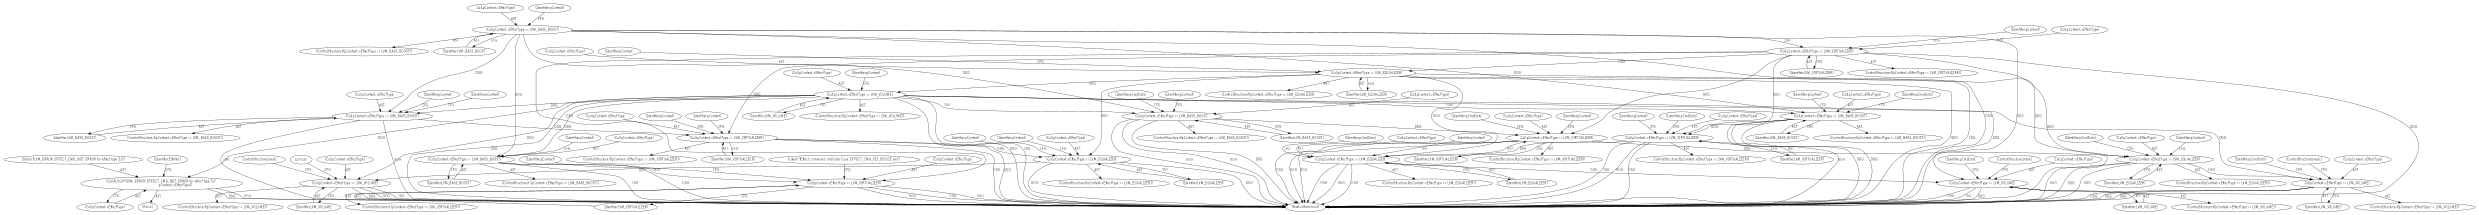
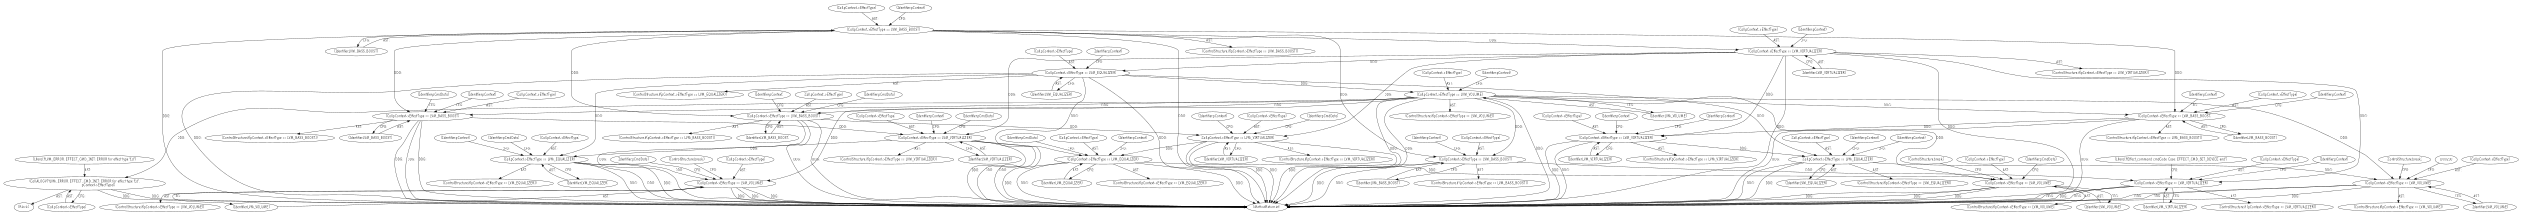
(168, 160) -> none
(301, 160) -> (2446, 160)
